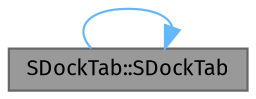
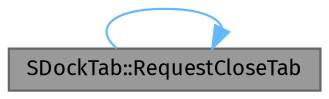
(128, 70) -> (165, 70)
